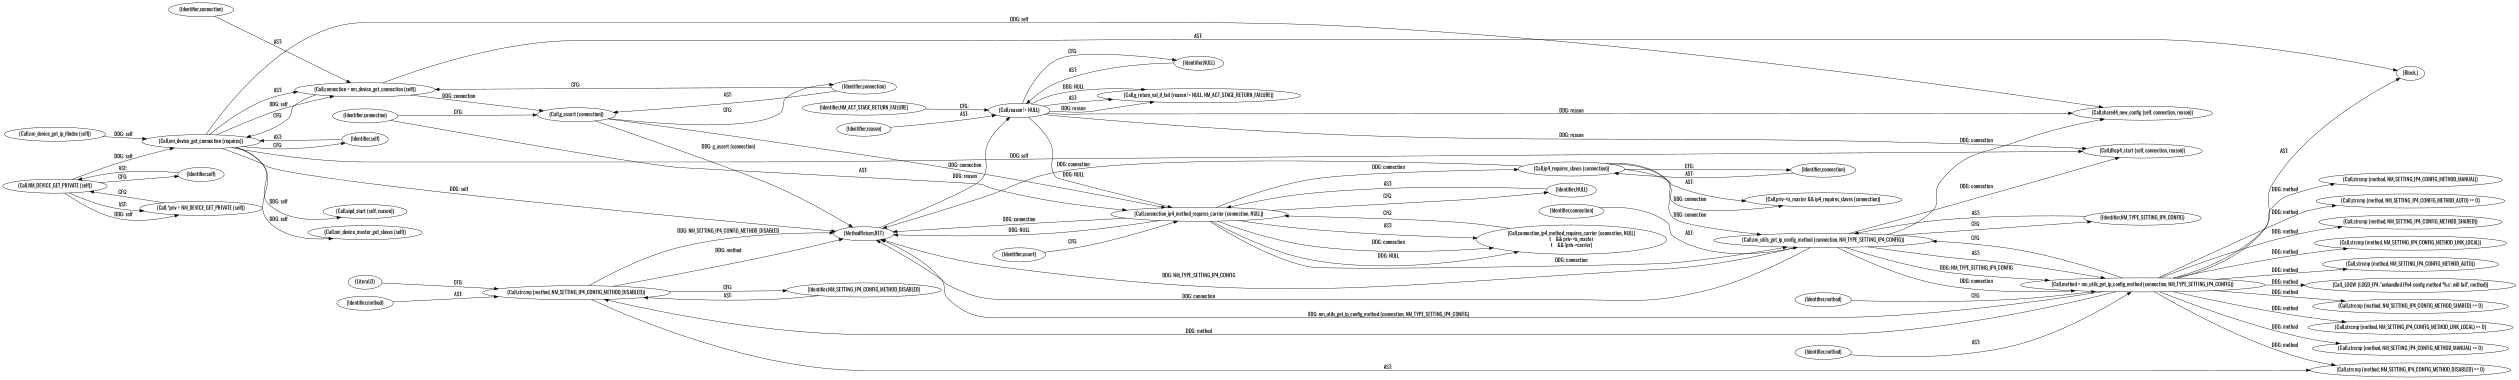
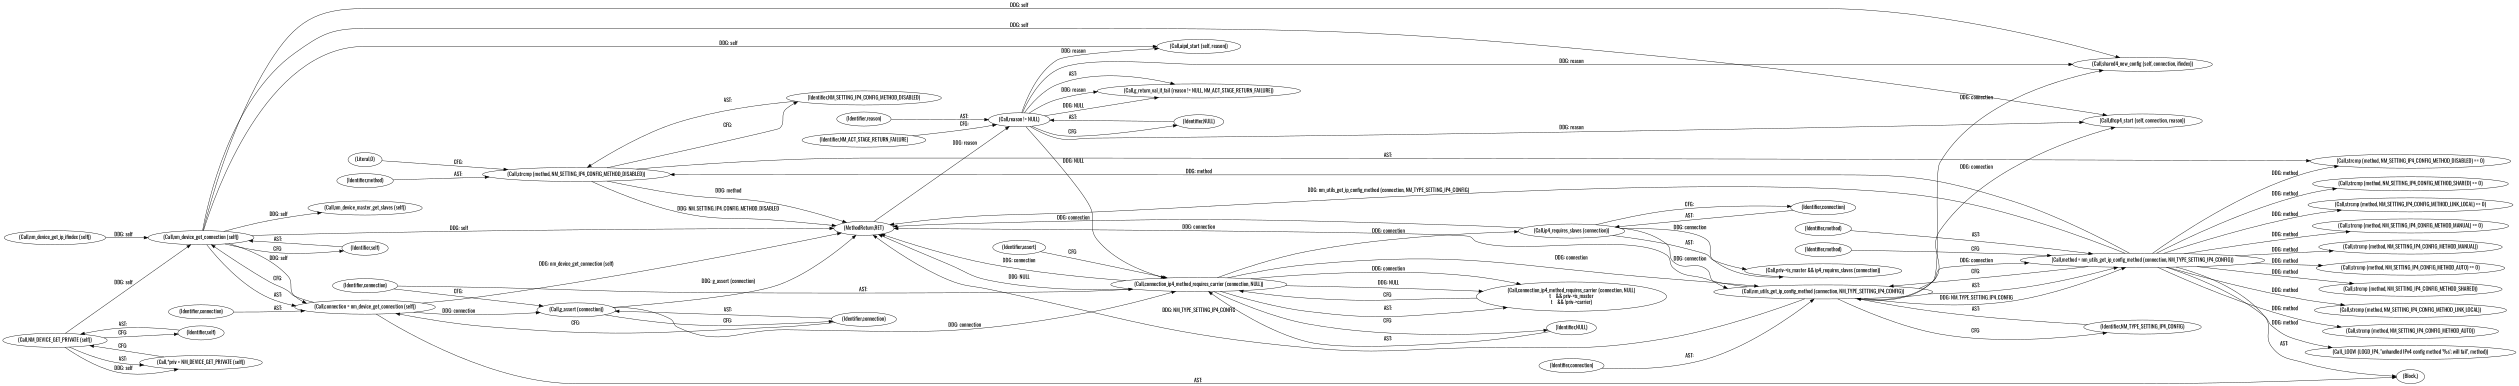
none -> (1073, 56)
(2143, 113) -> (2143, 64)
(201, 142) -> (201, 238)
none -> (631, 273)
